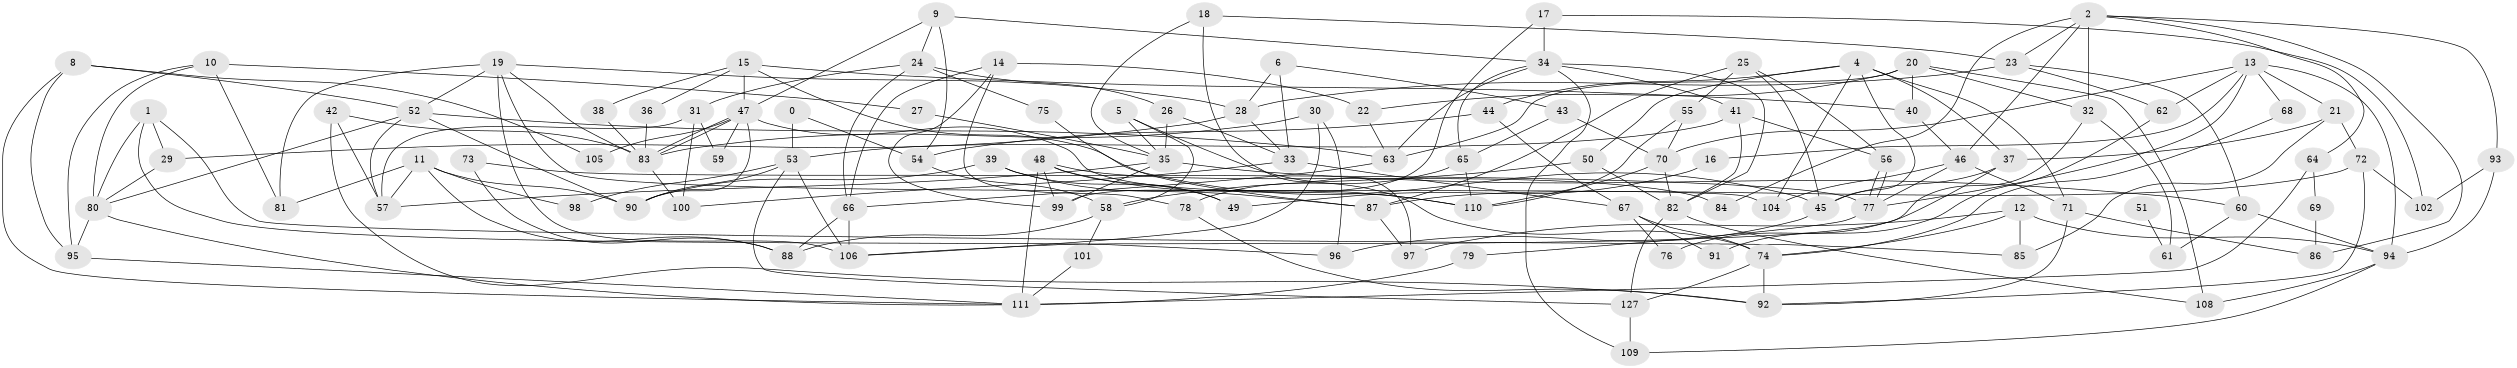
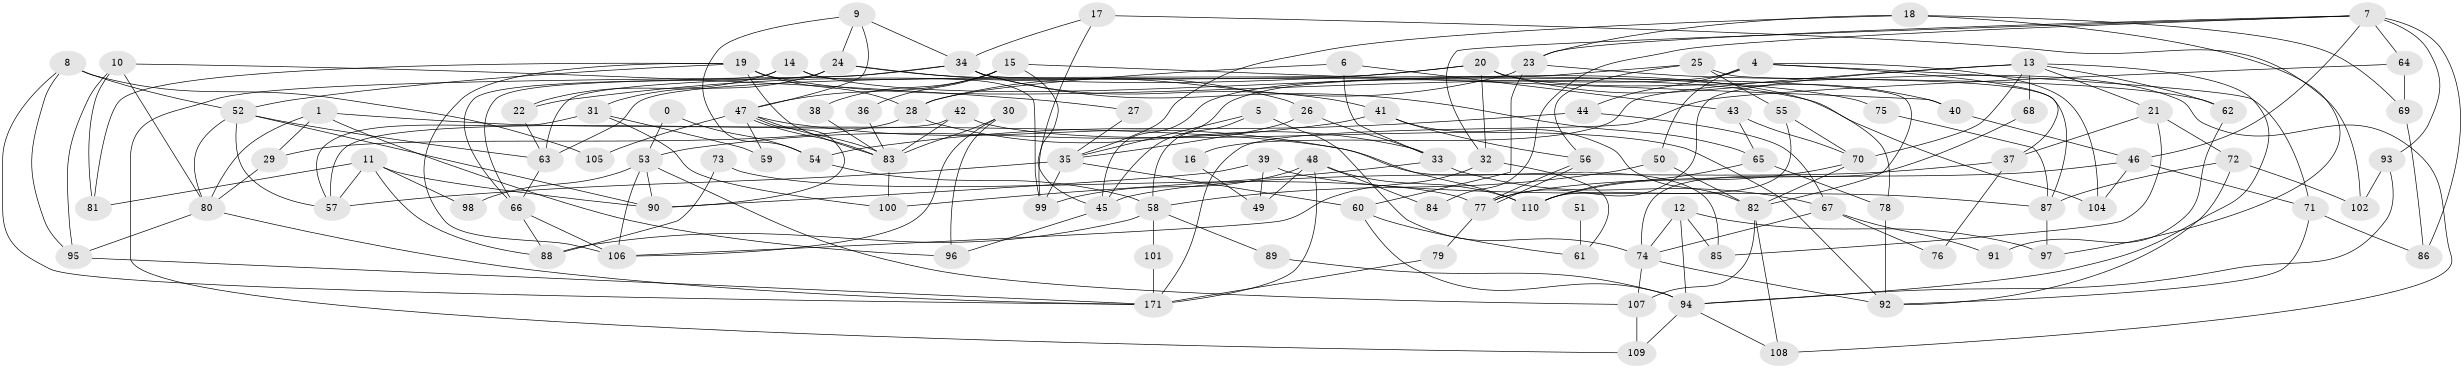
(2089, 15) -> (2368, 15)
none -> (2171, 26)
none -> (1272, 257)
(1021, 305) -> (1154, 305)
(1630, 305) -> (1637, 305)
